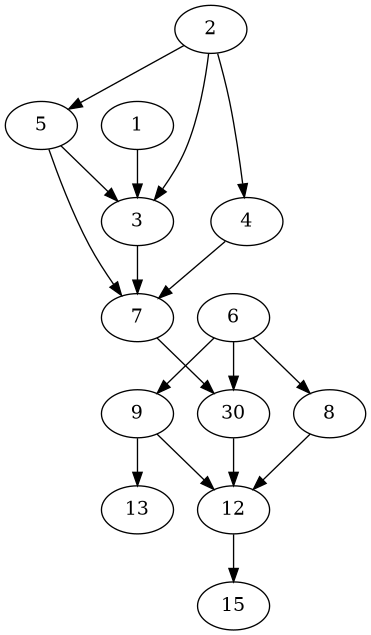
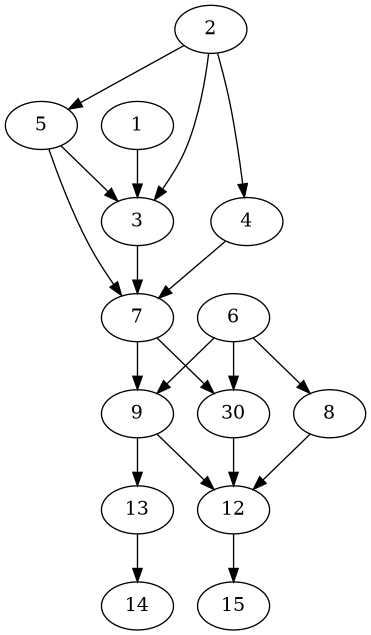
none -> (137, 359)
none -> (137, 606)
